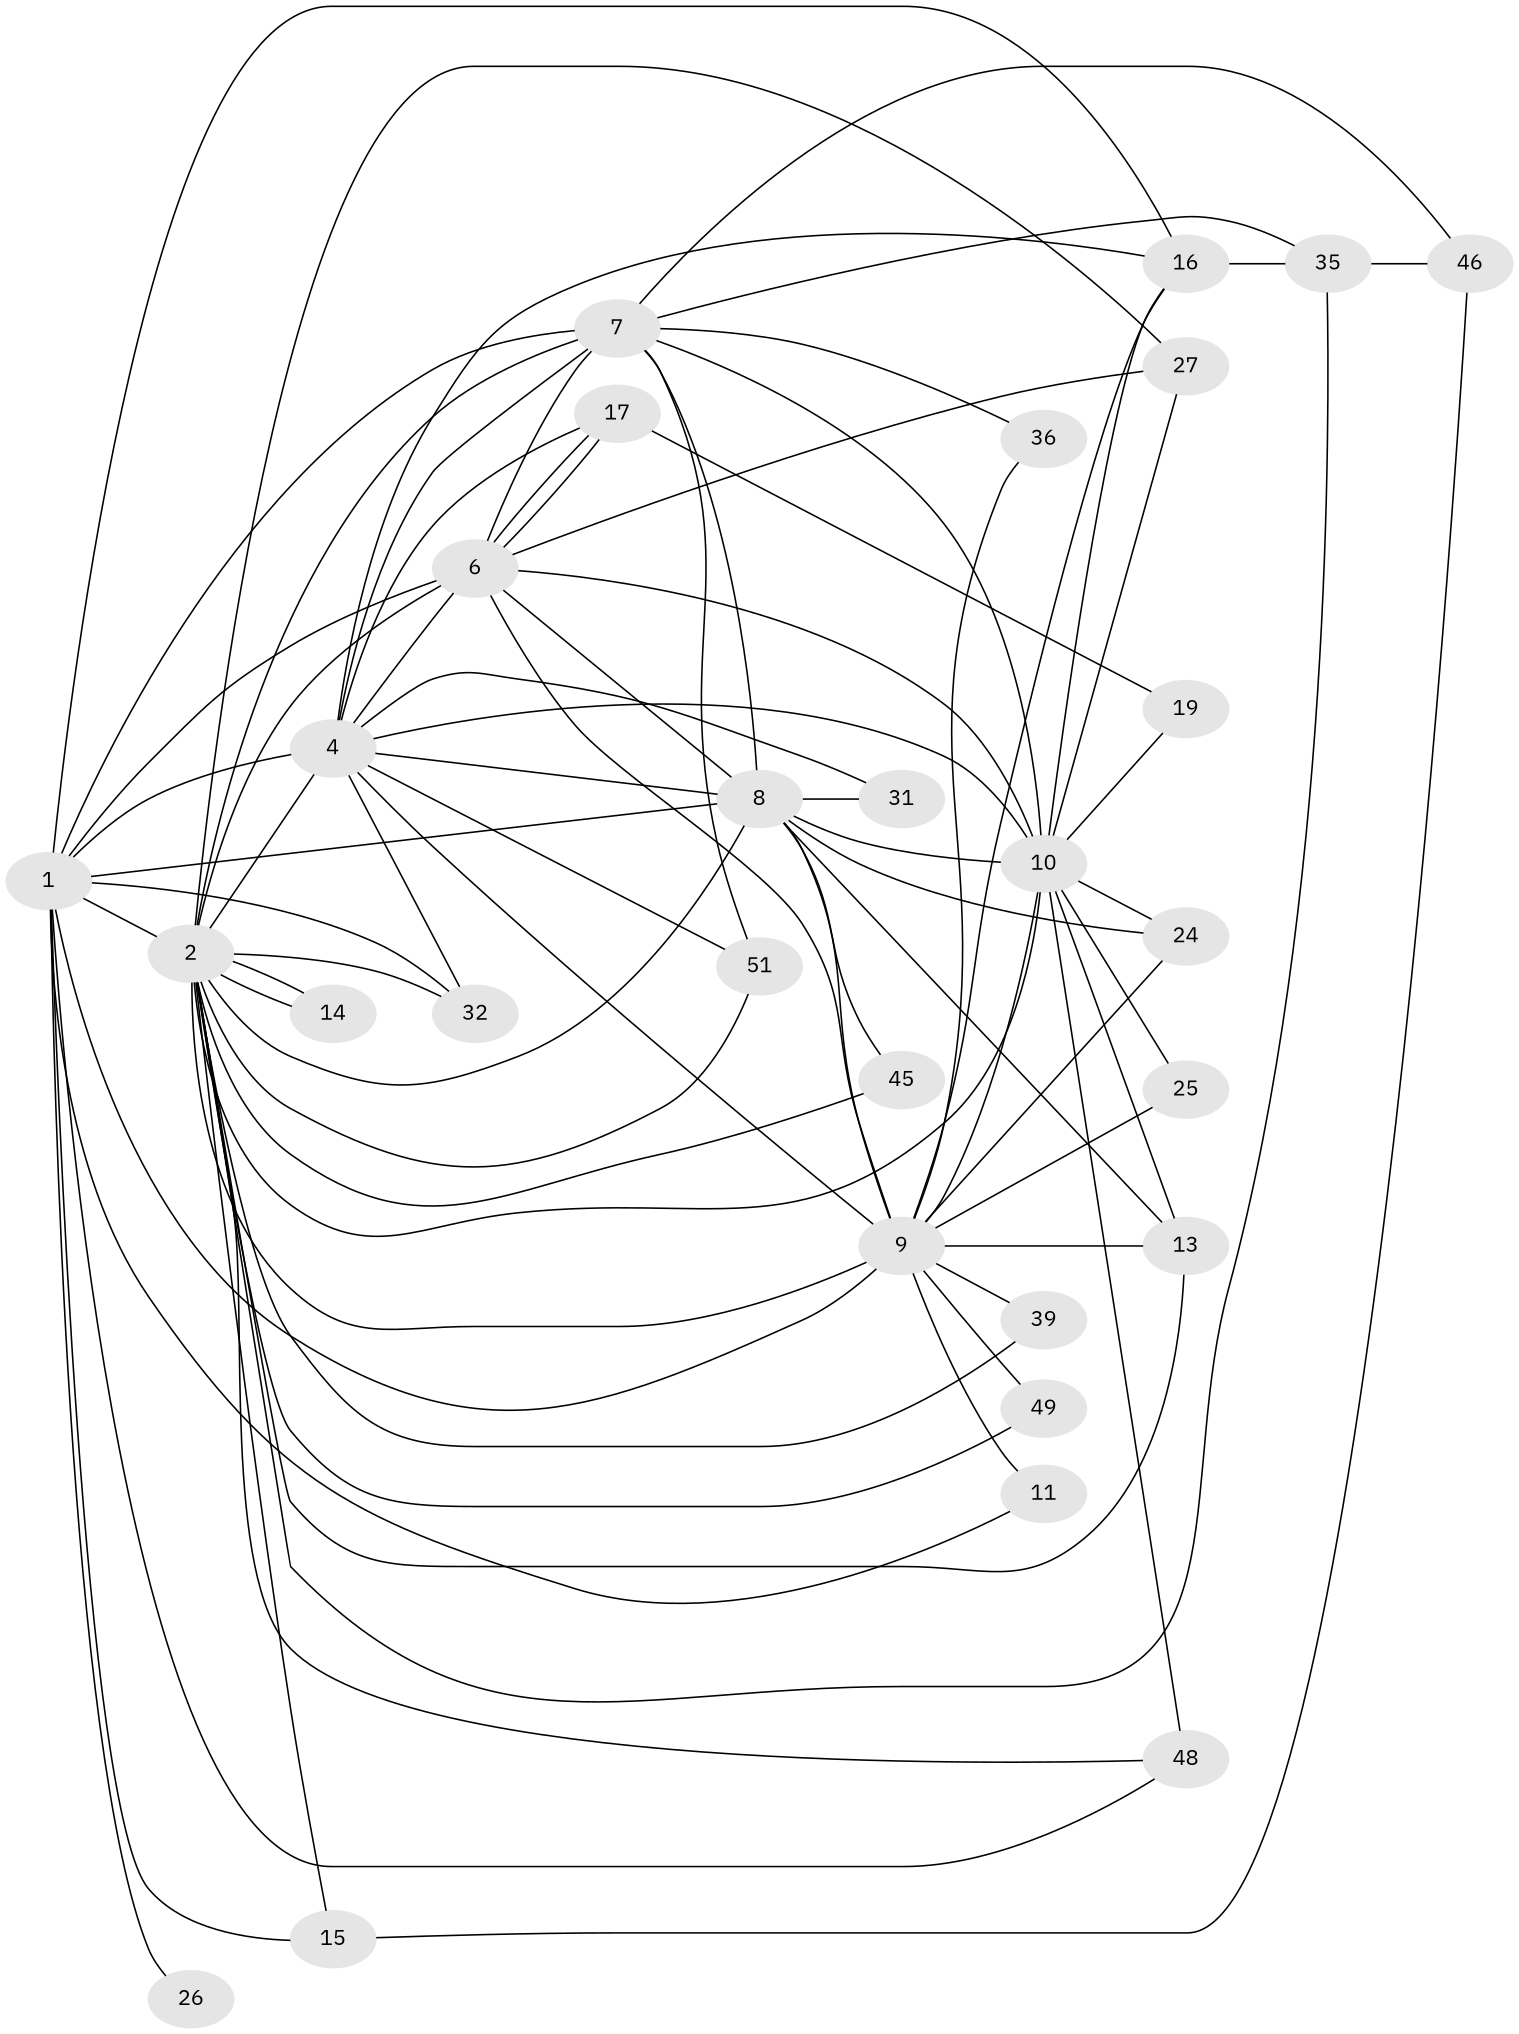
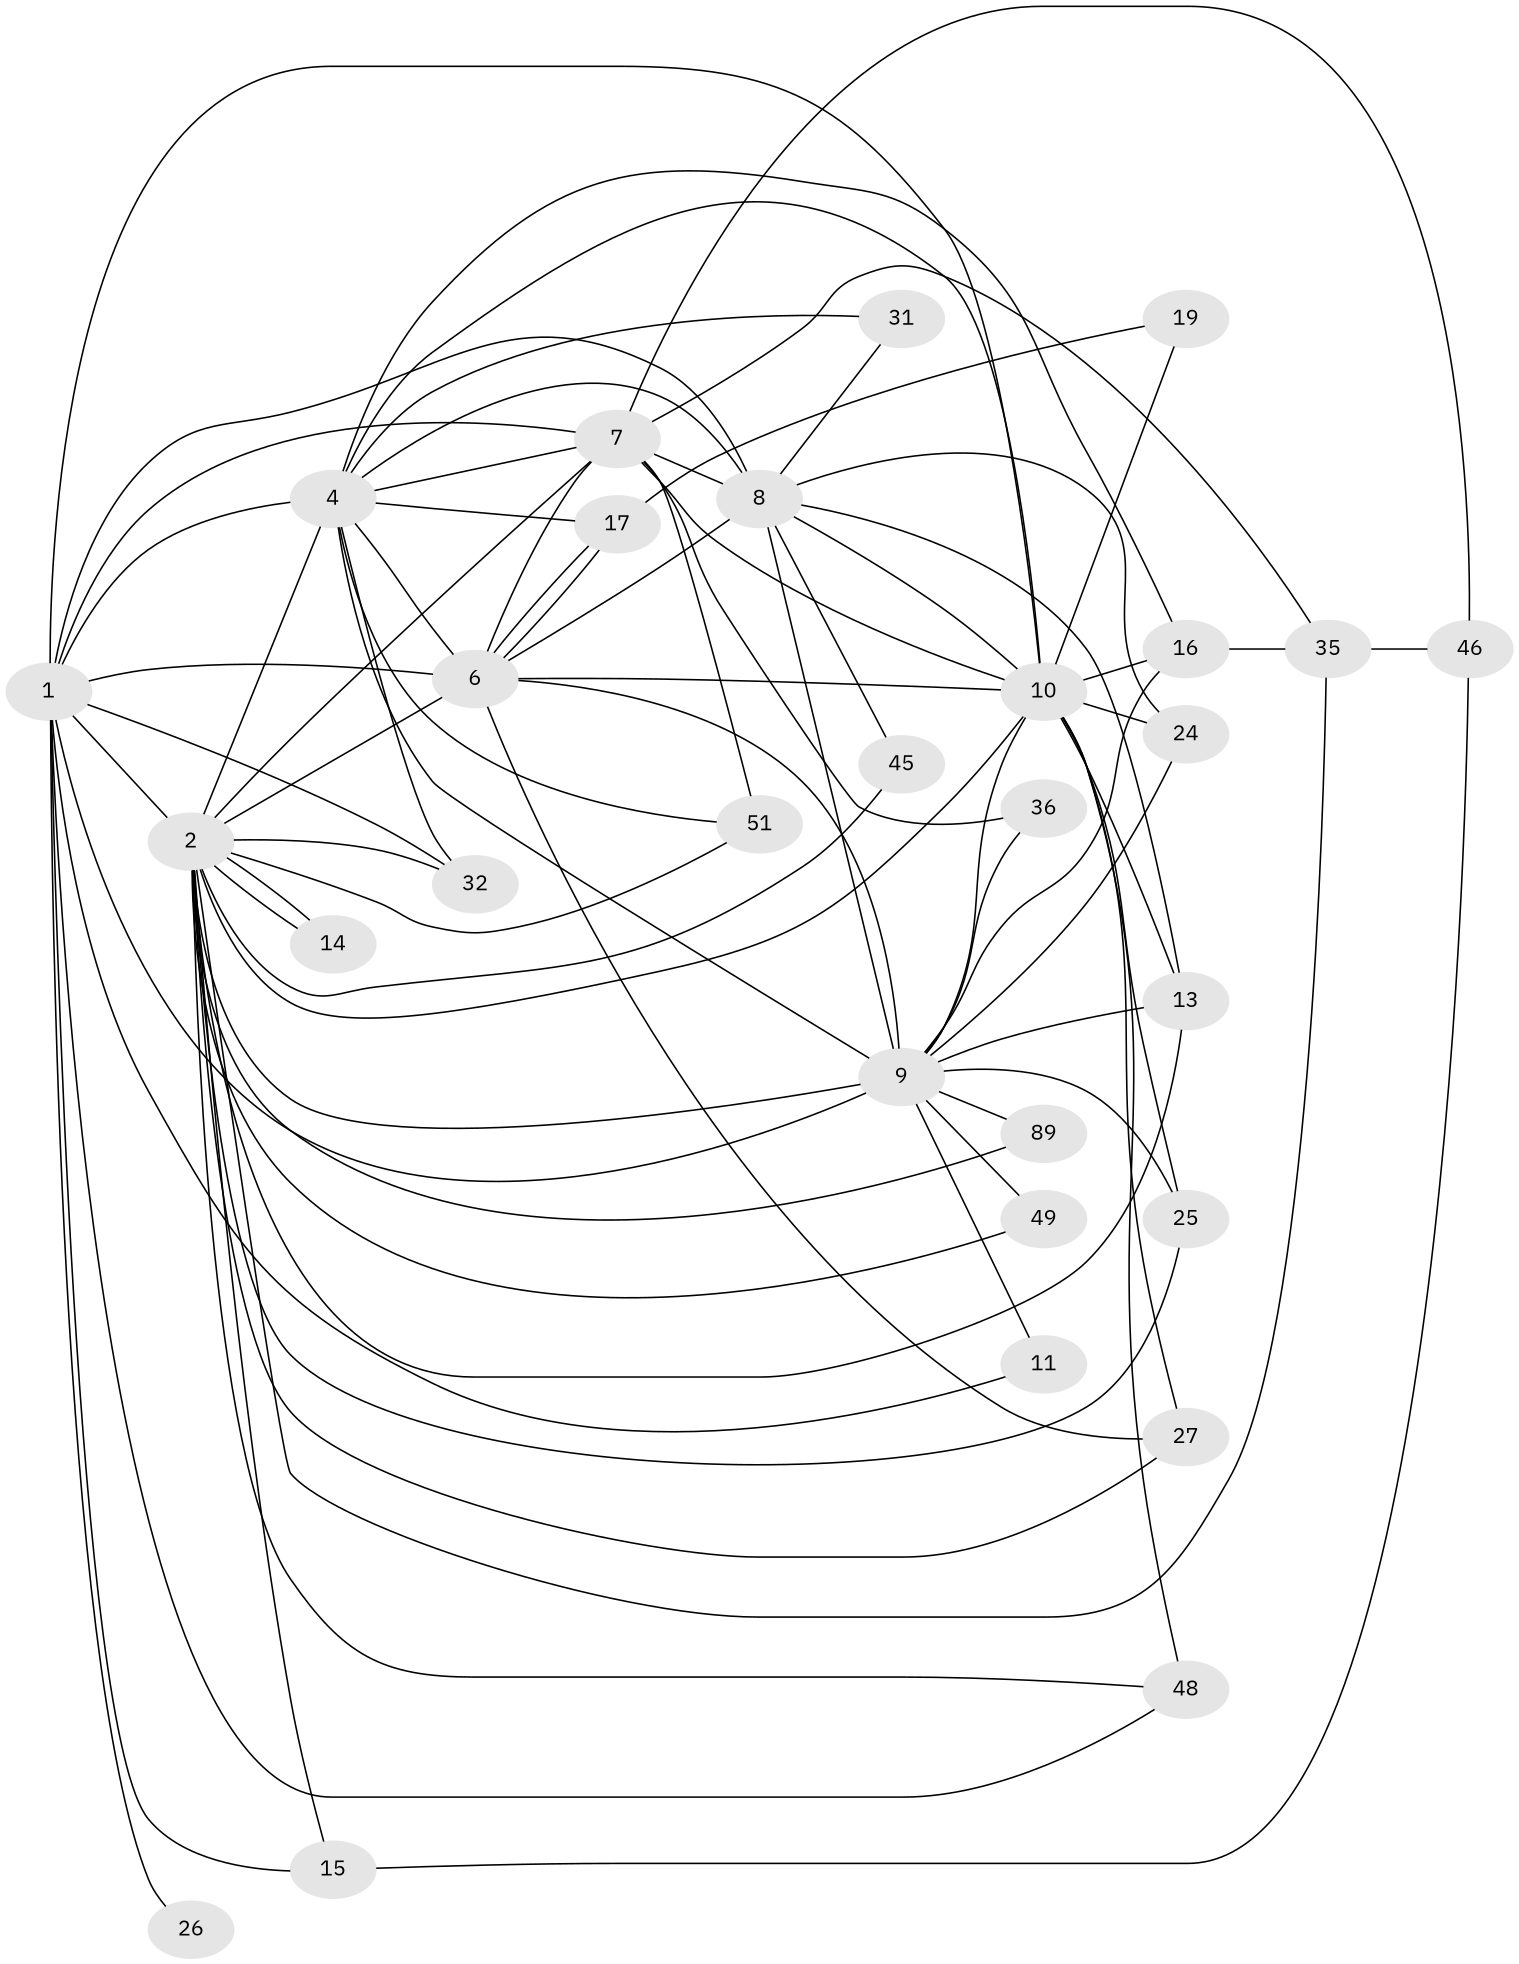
(341, 6) -> (529, 66)
(509, 1060) -> (528, 1445)
(1044, 1320) -> (1044, 1134)
